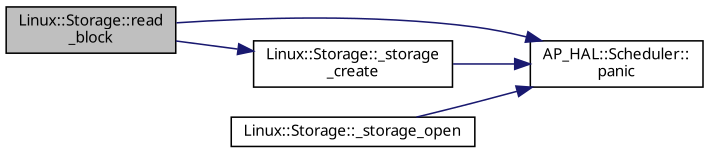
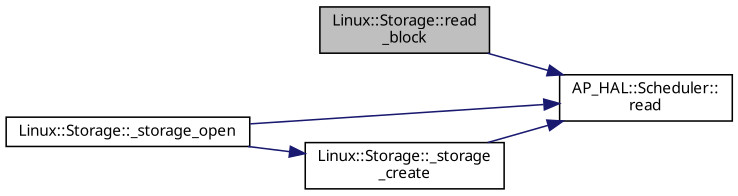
(207, 45) -> (269, 149)
(617, 64) -> (646, 98)
